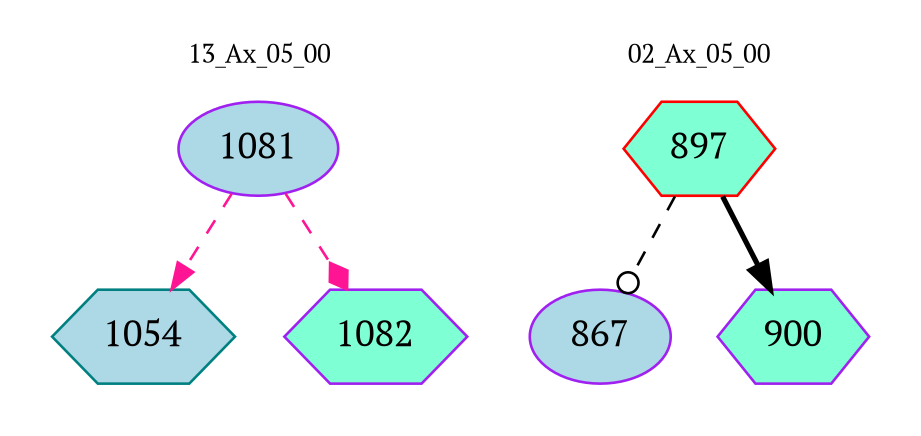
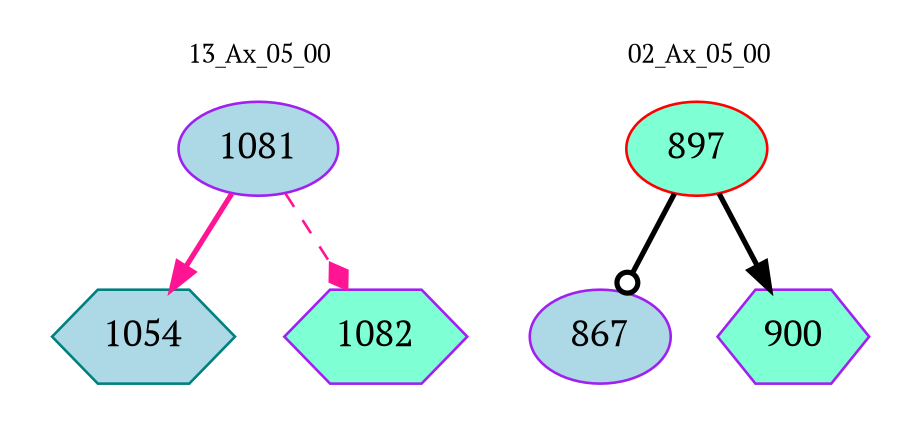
(699, 149) -> (697, 149)
(209, 230) -> (209, 230)
(654, 235) -> (653, 233)
